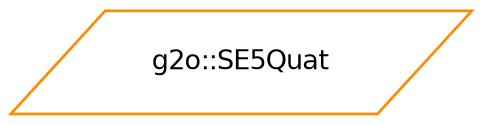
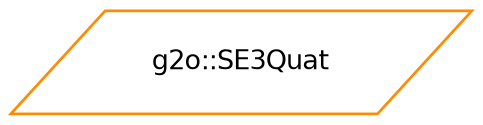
(241, 62) -> (241, 62)
